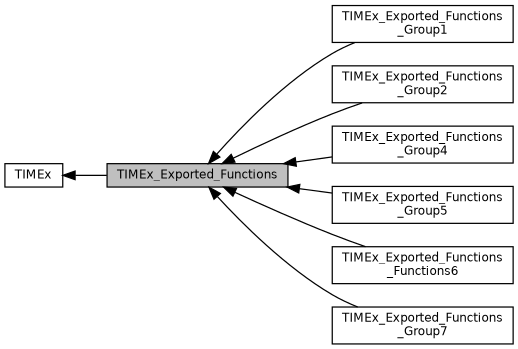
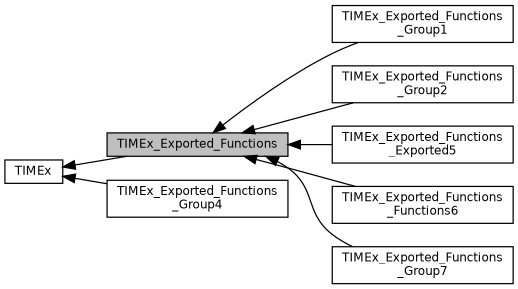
(314, 159) -> (91, 181)
(423, 205) -> (423, 145)
